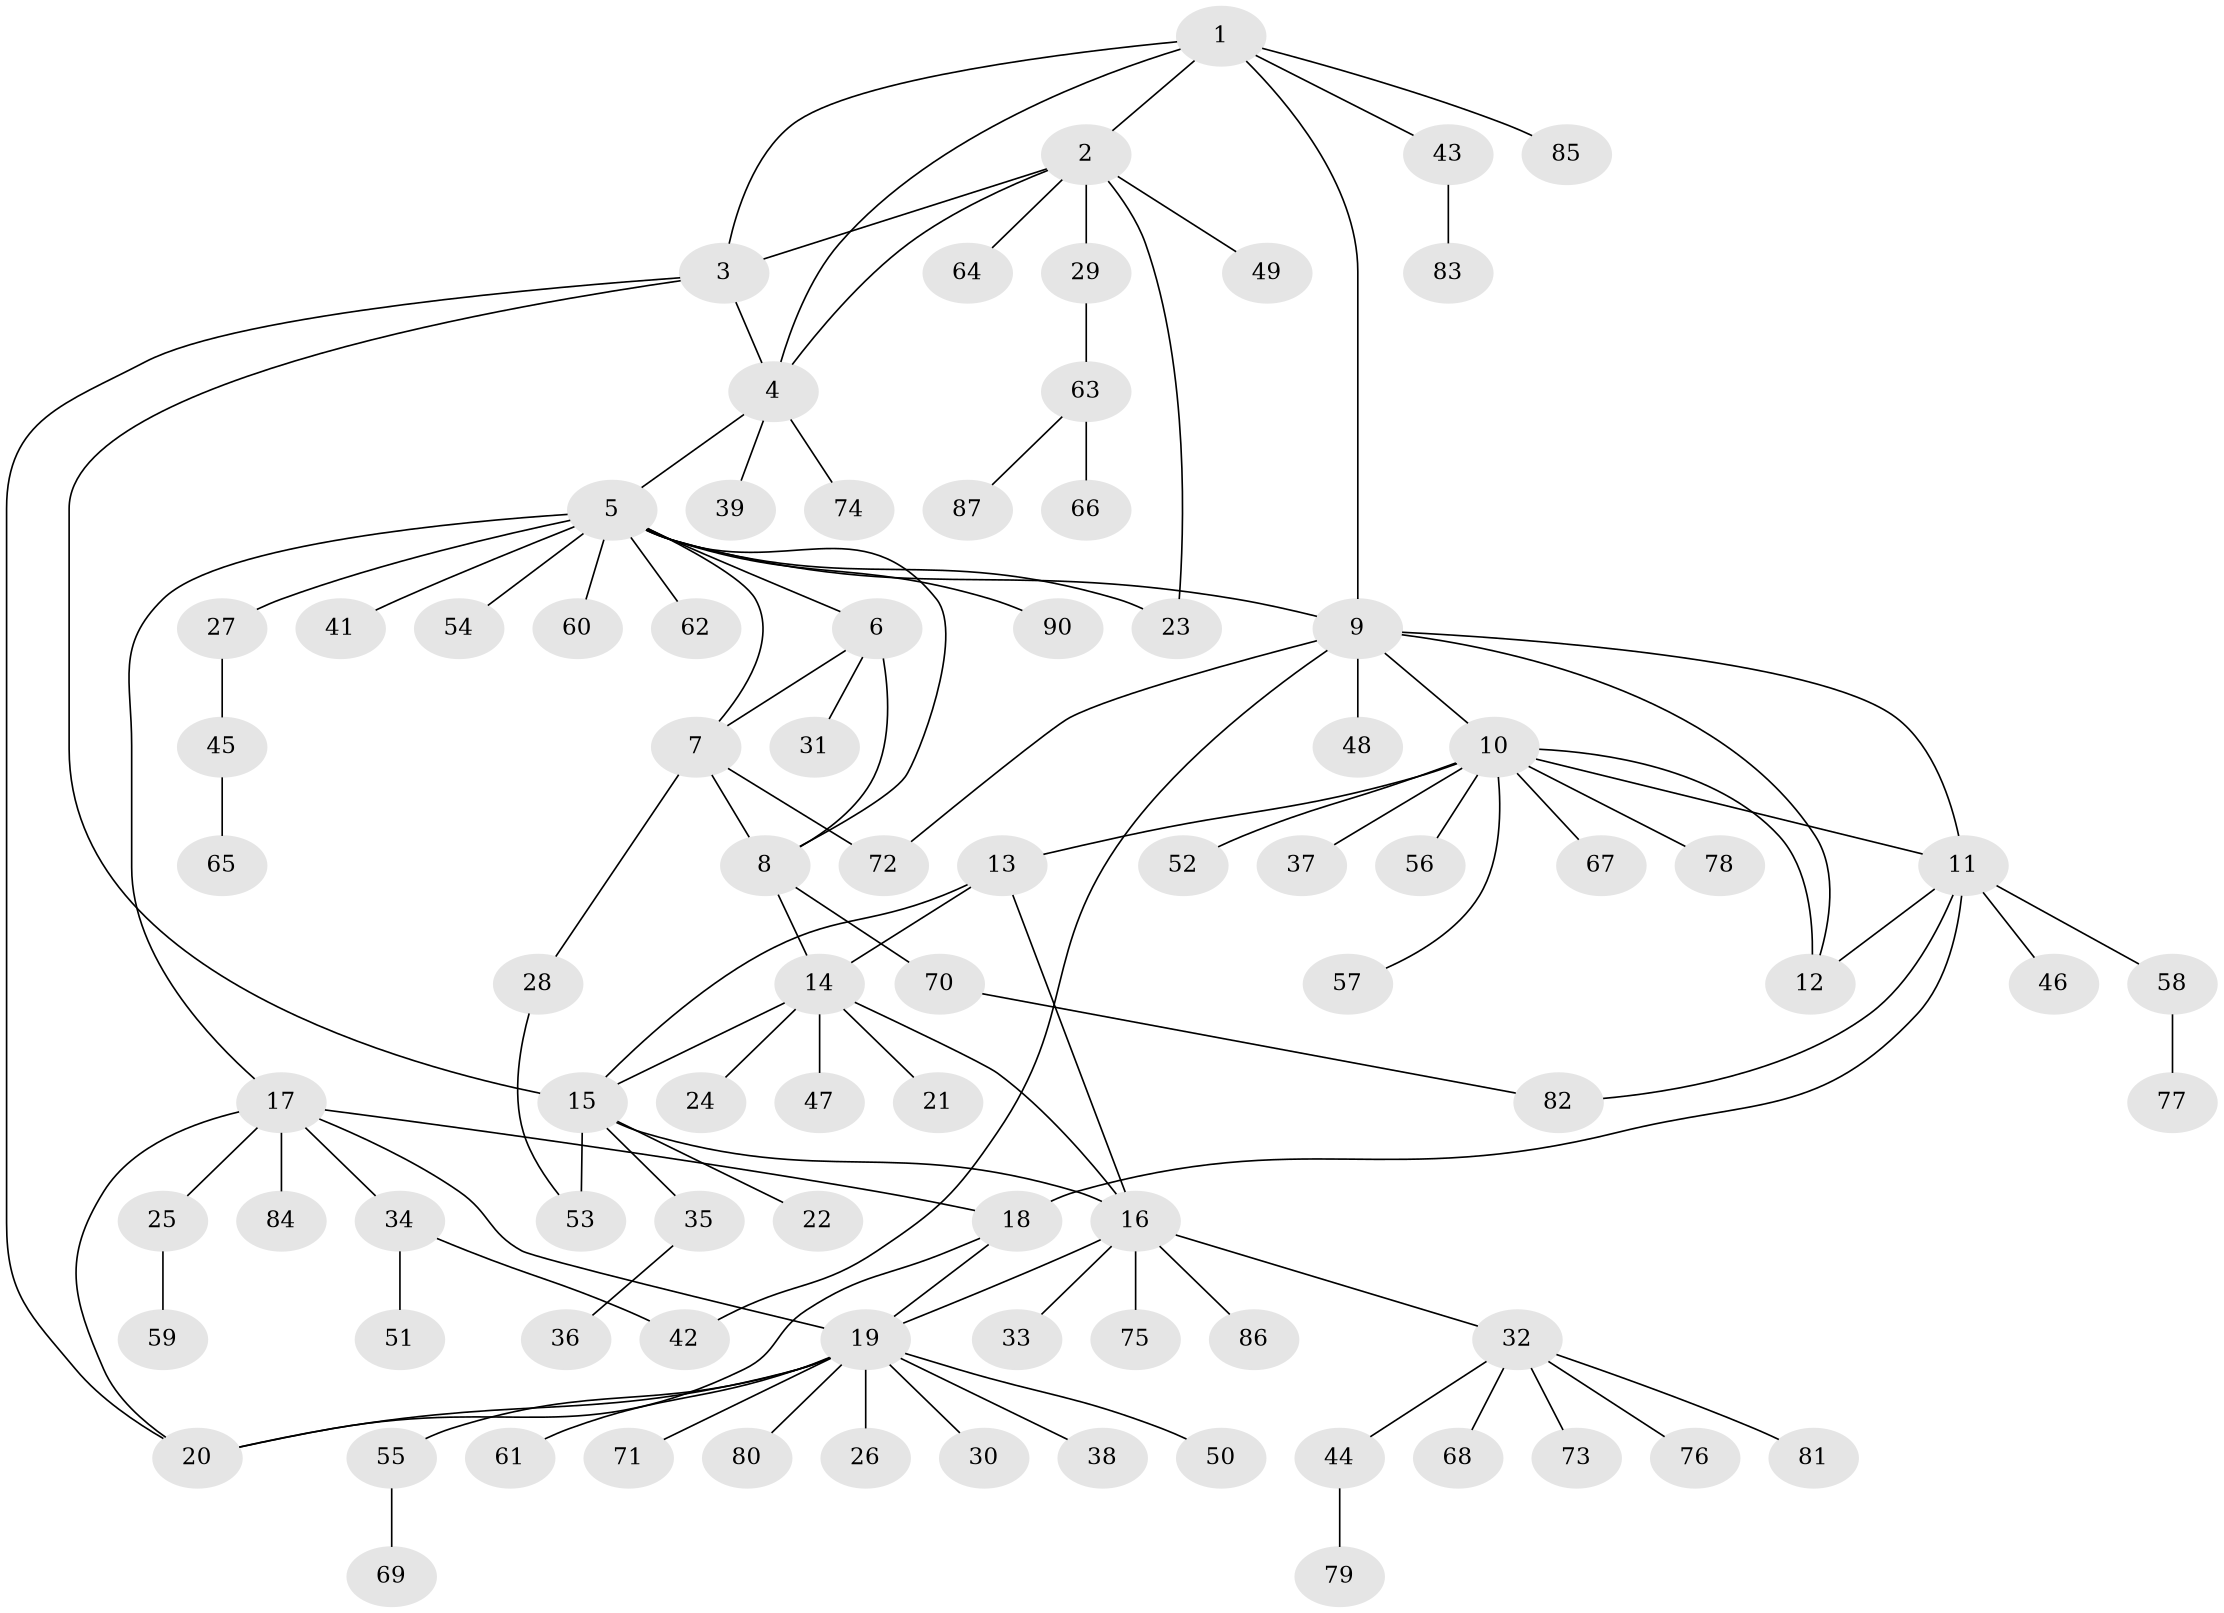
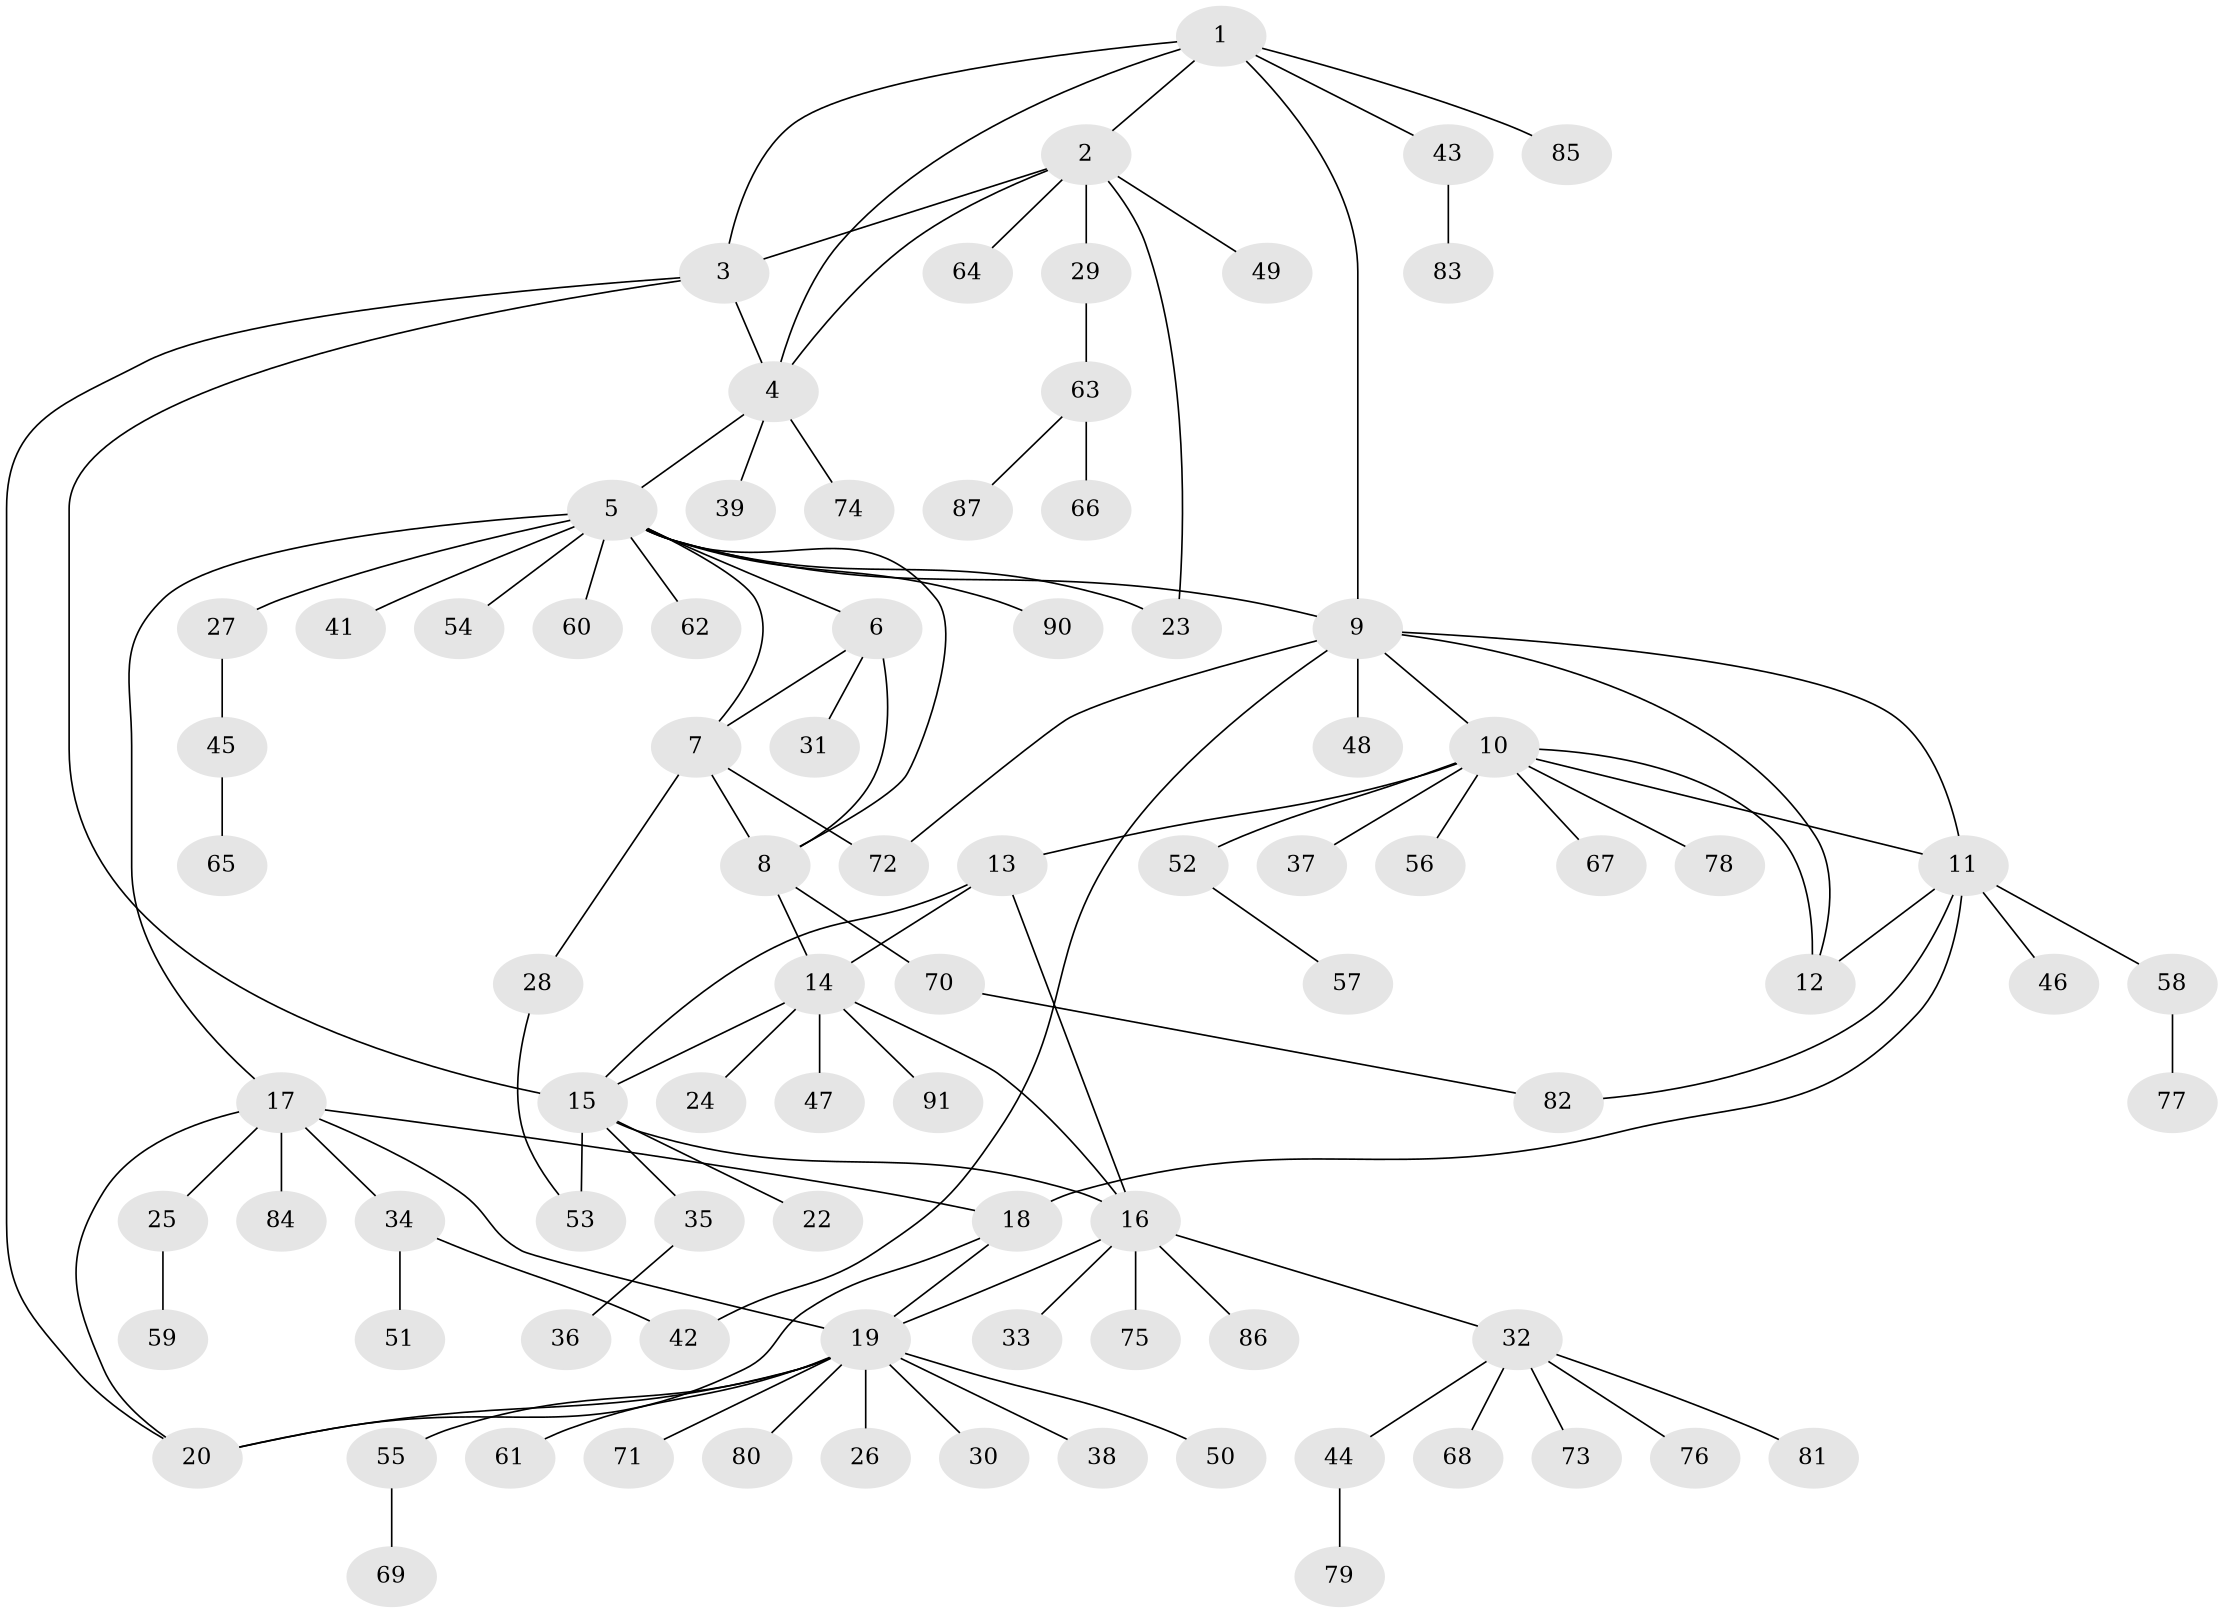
(1480, 895) -> (1265, 925)
(938, 1103) -> (938, 1103)
